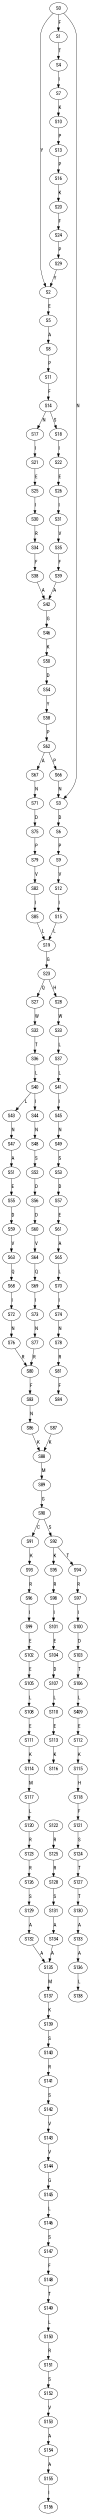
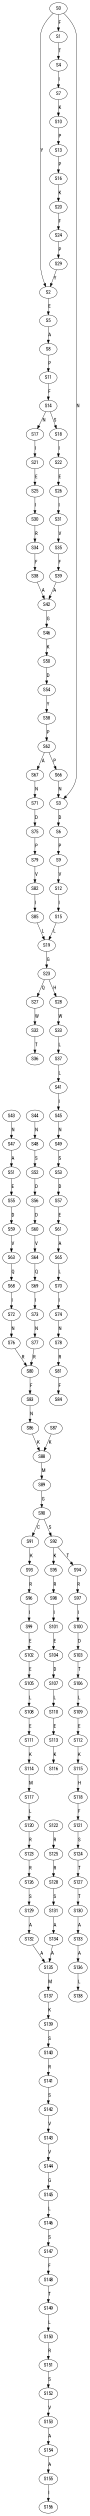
(35, 1088) -> none
(78, 1712) -> (78, 1712)
